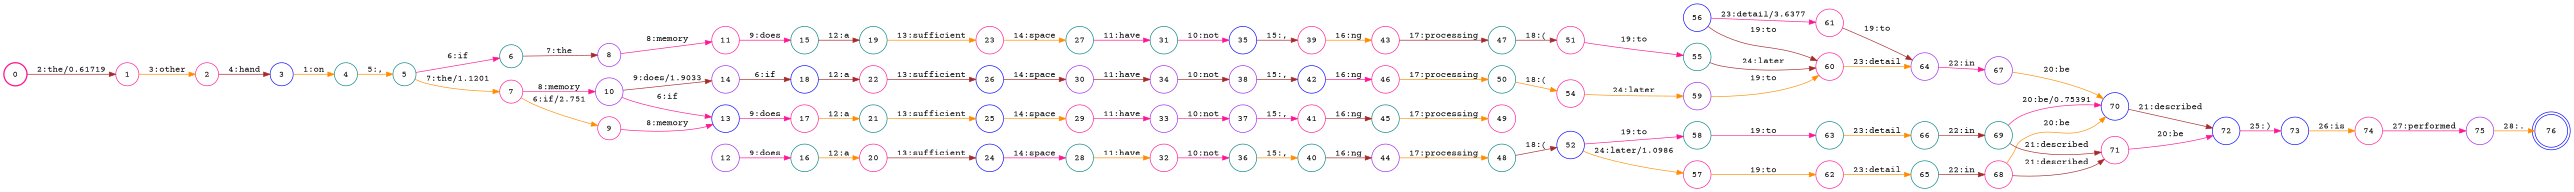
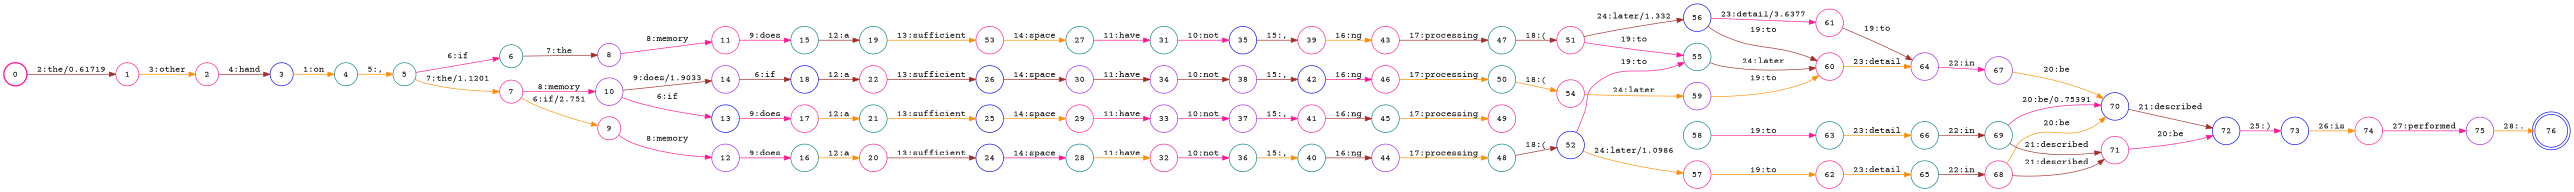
none -> (1630, 28)
(990, 40) -> (990, 40)
(664, 131) -> (661, 151)
(1631, 140) -> (1610, 75)
